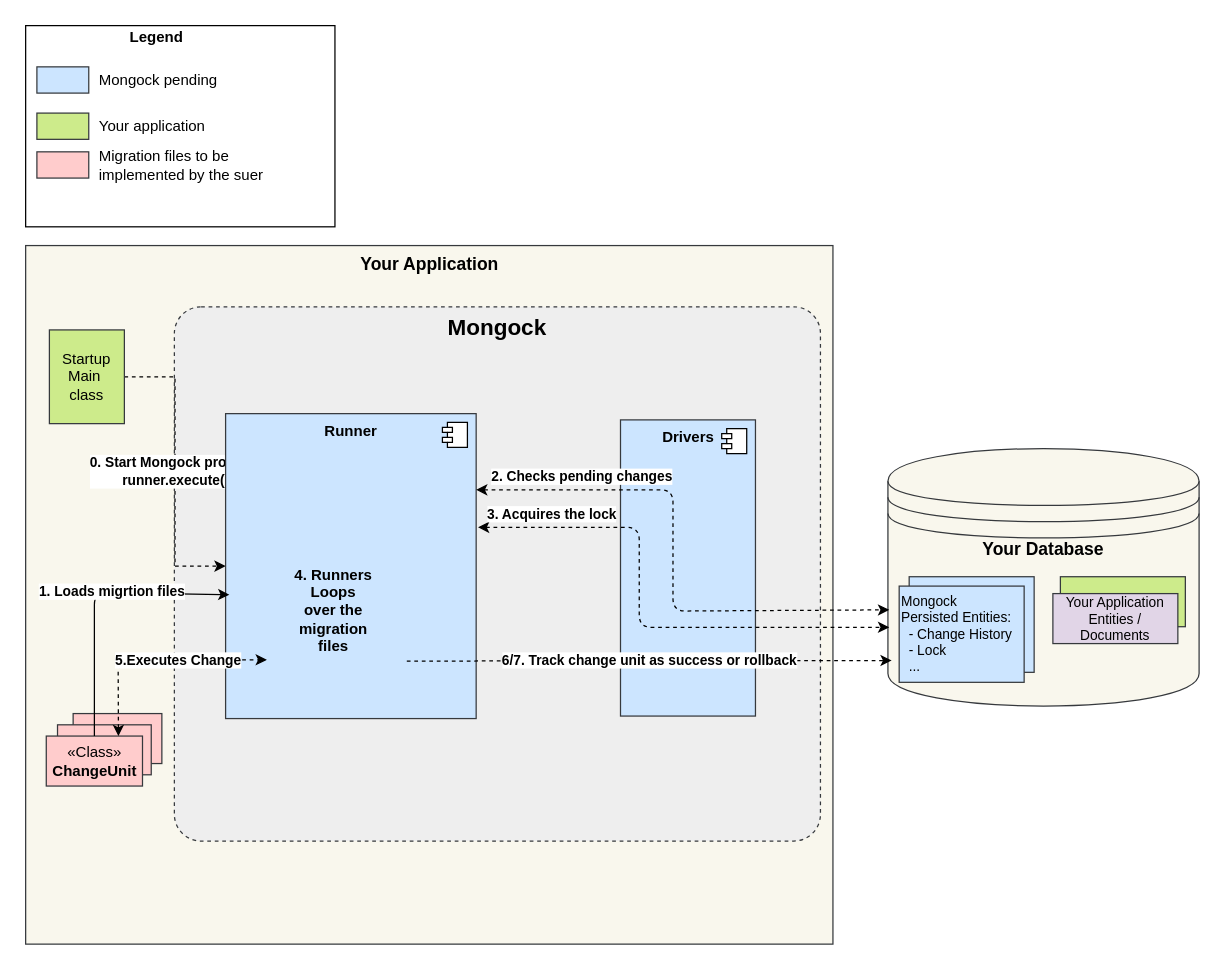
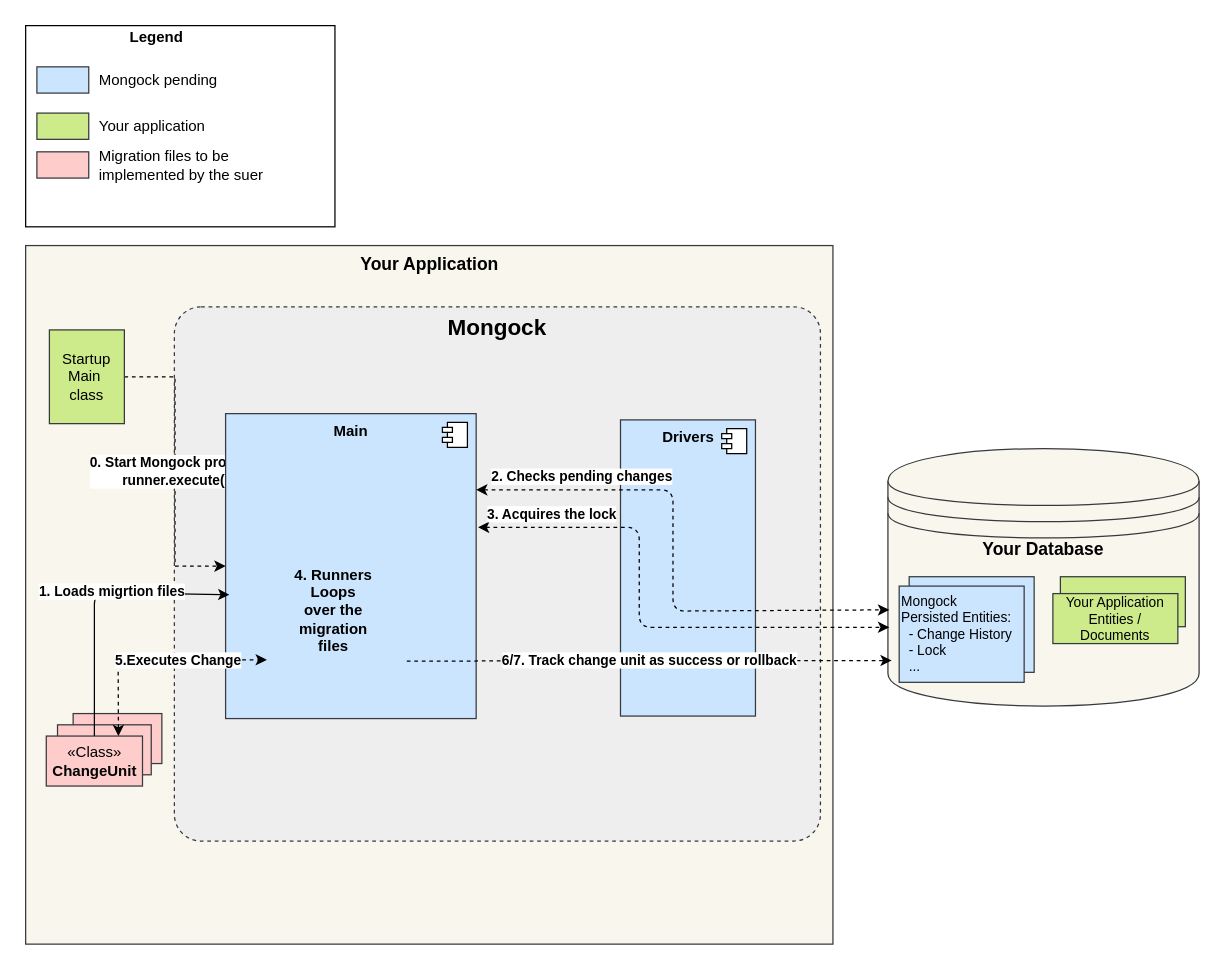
(351, 432) -> (351, 432)
(1116, 619) -> (1116, 619)
